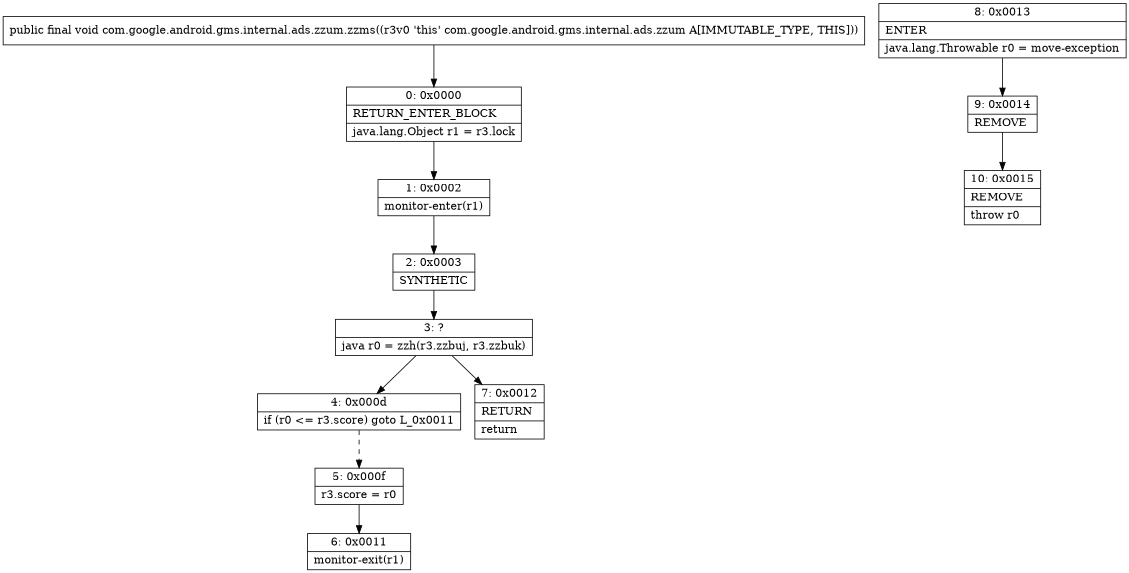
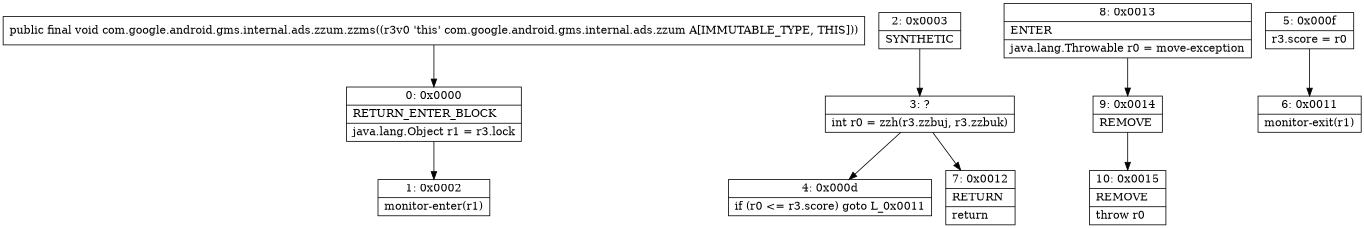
(434, 231) -> none
(434, 346) -> (920, 123)
(359, 445) -> none
